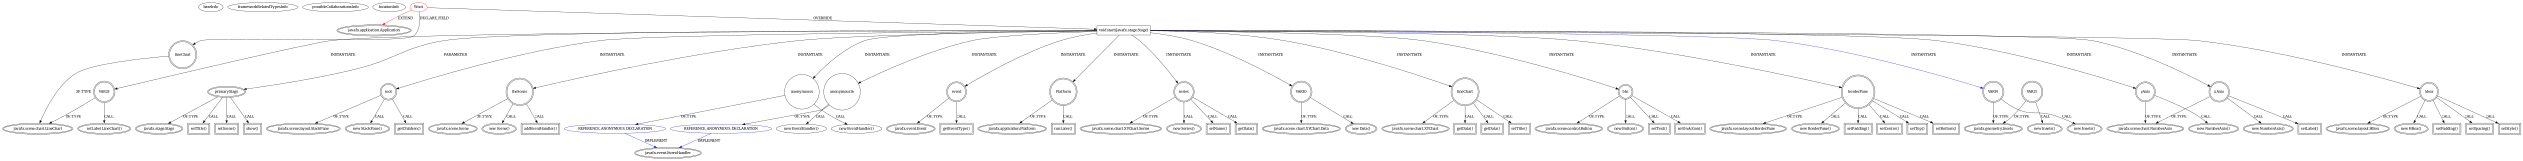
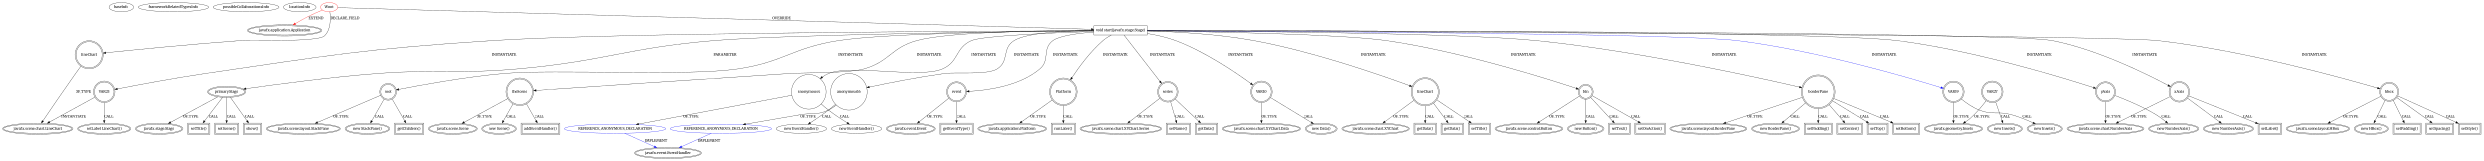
(73, 117) -> (74, 117)
(1184, 129) -> none
